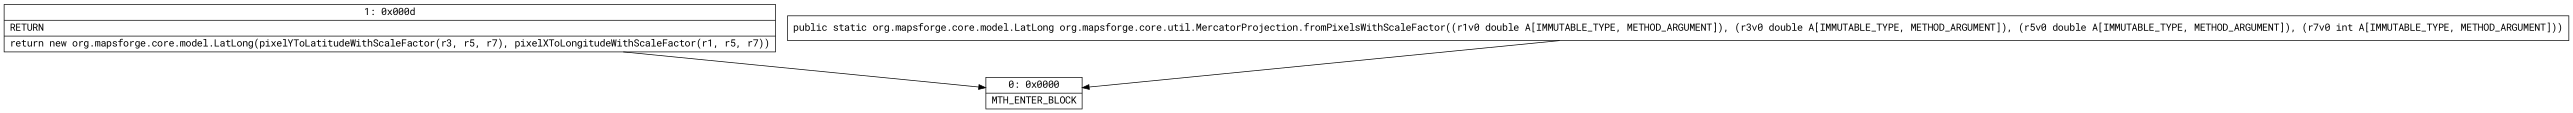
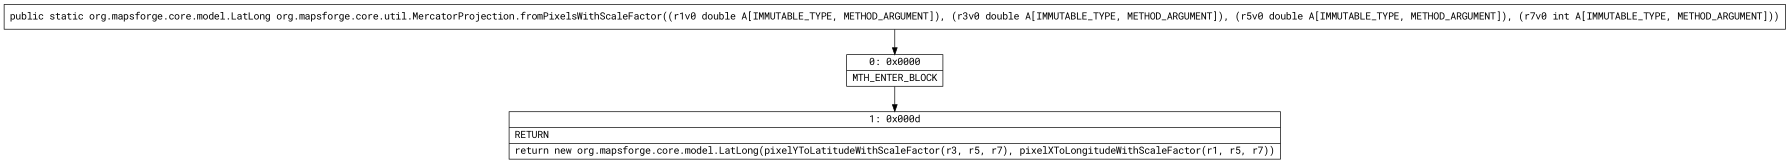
(801, 69) -> (895, 96)
